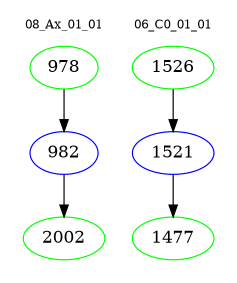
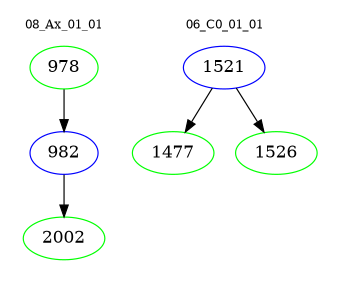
(173, 104) -> (247, 105)
